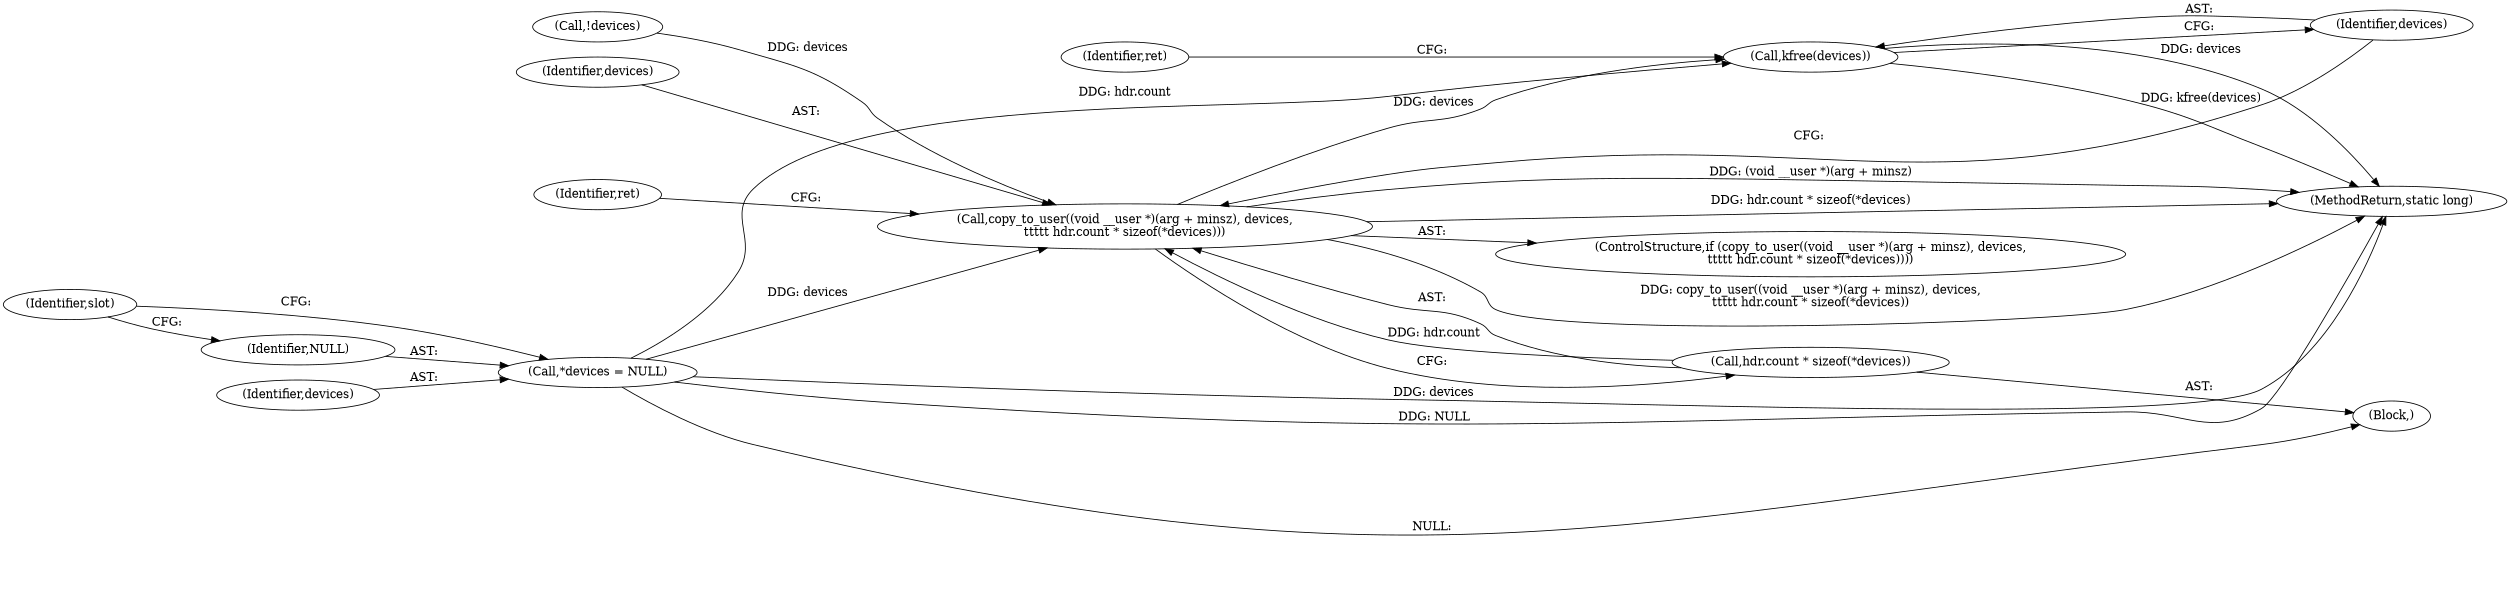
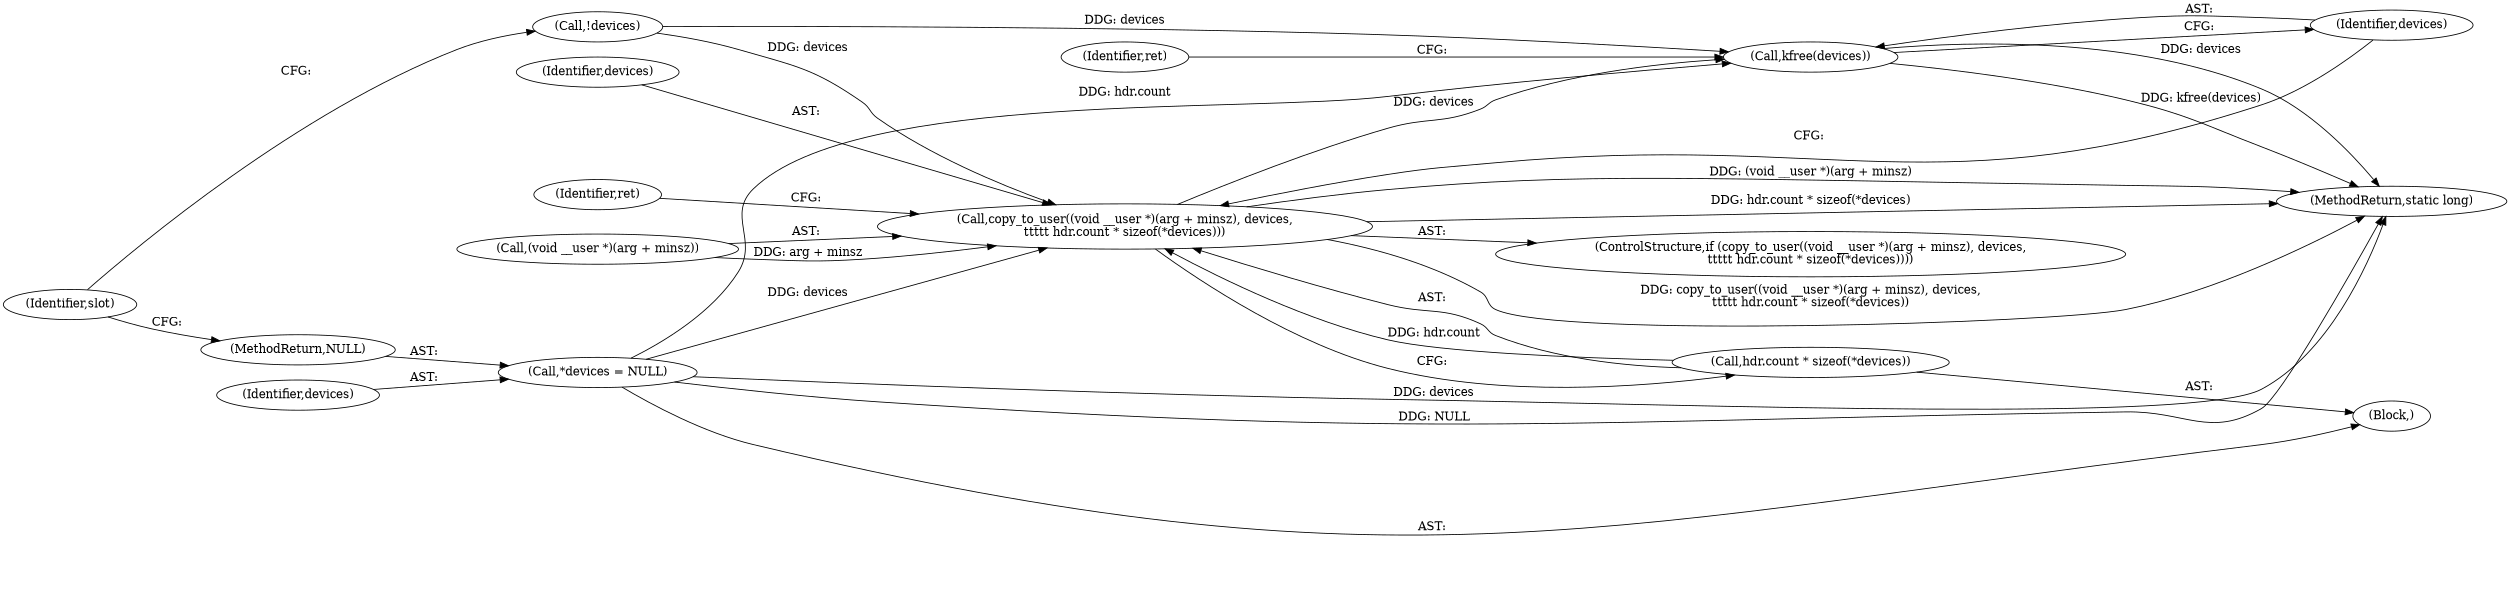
none -> (1192, 30)
none -> (598, 249)
(339, 320) -> (293, 135)
(298, 350) -> (298, 350)
(1434, 527) -> (1434, 527)
